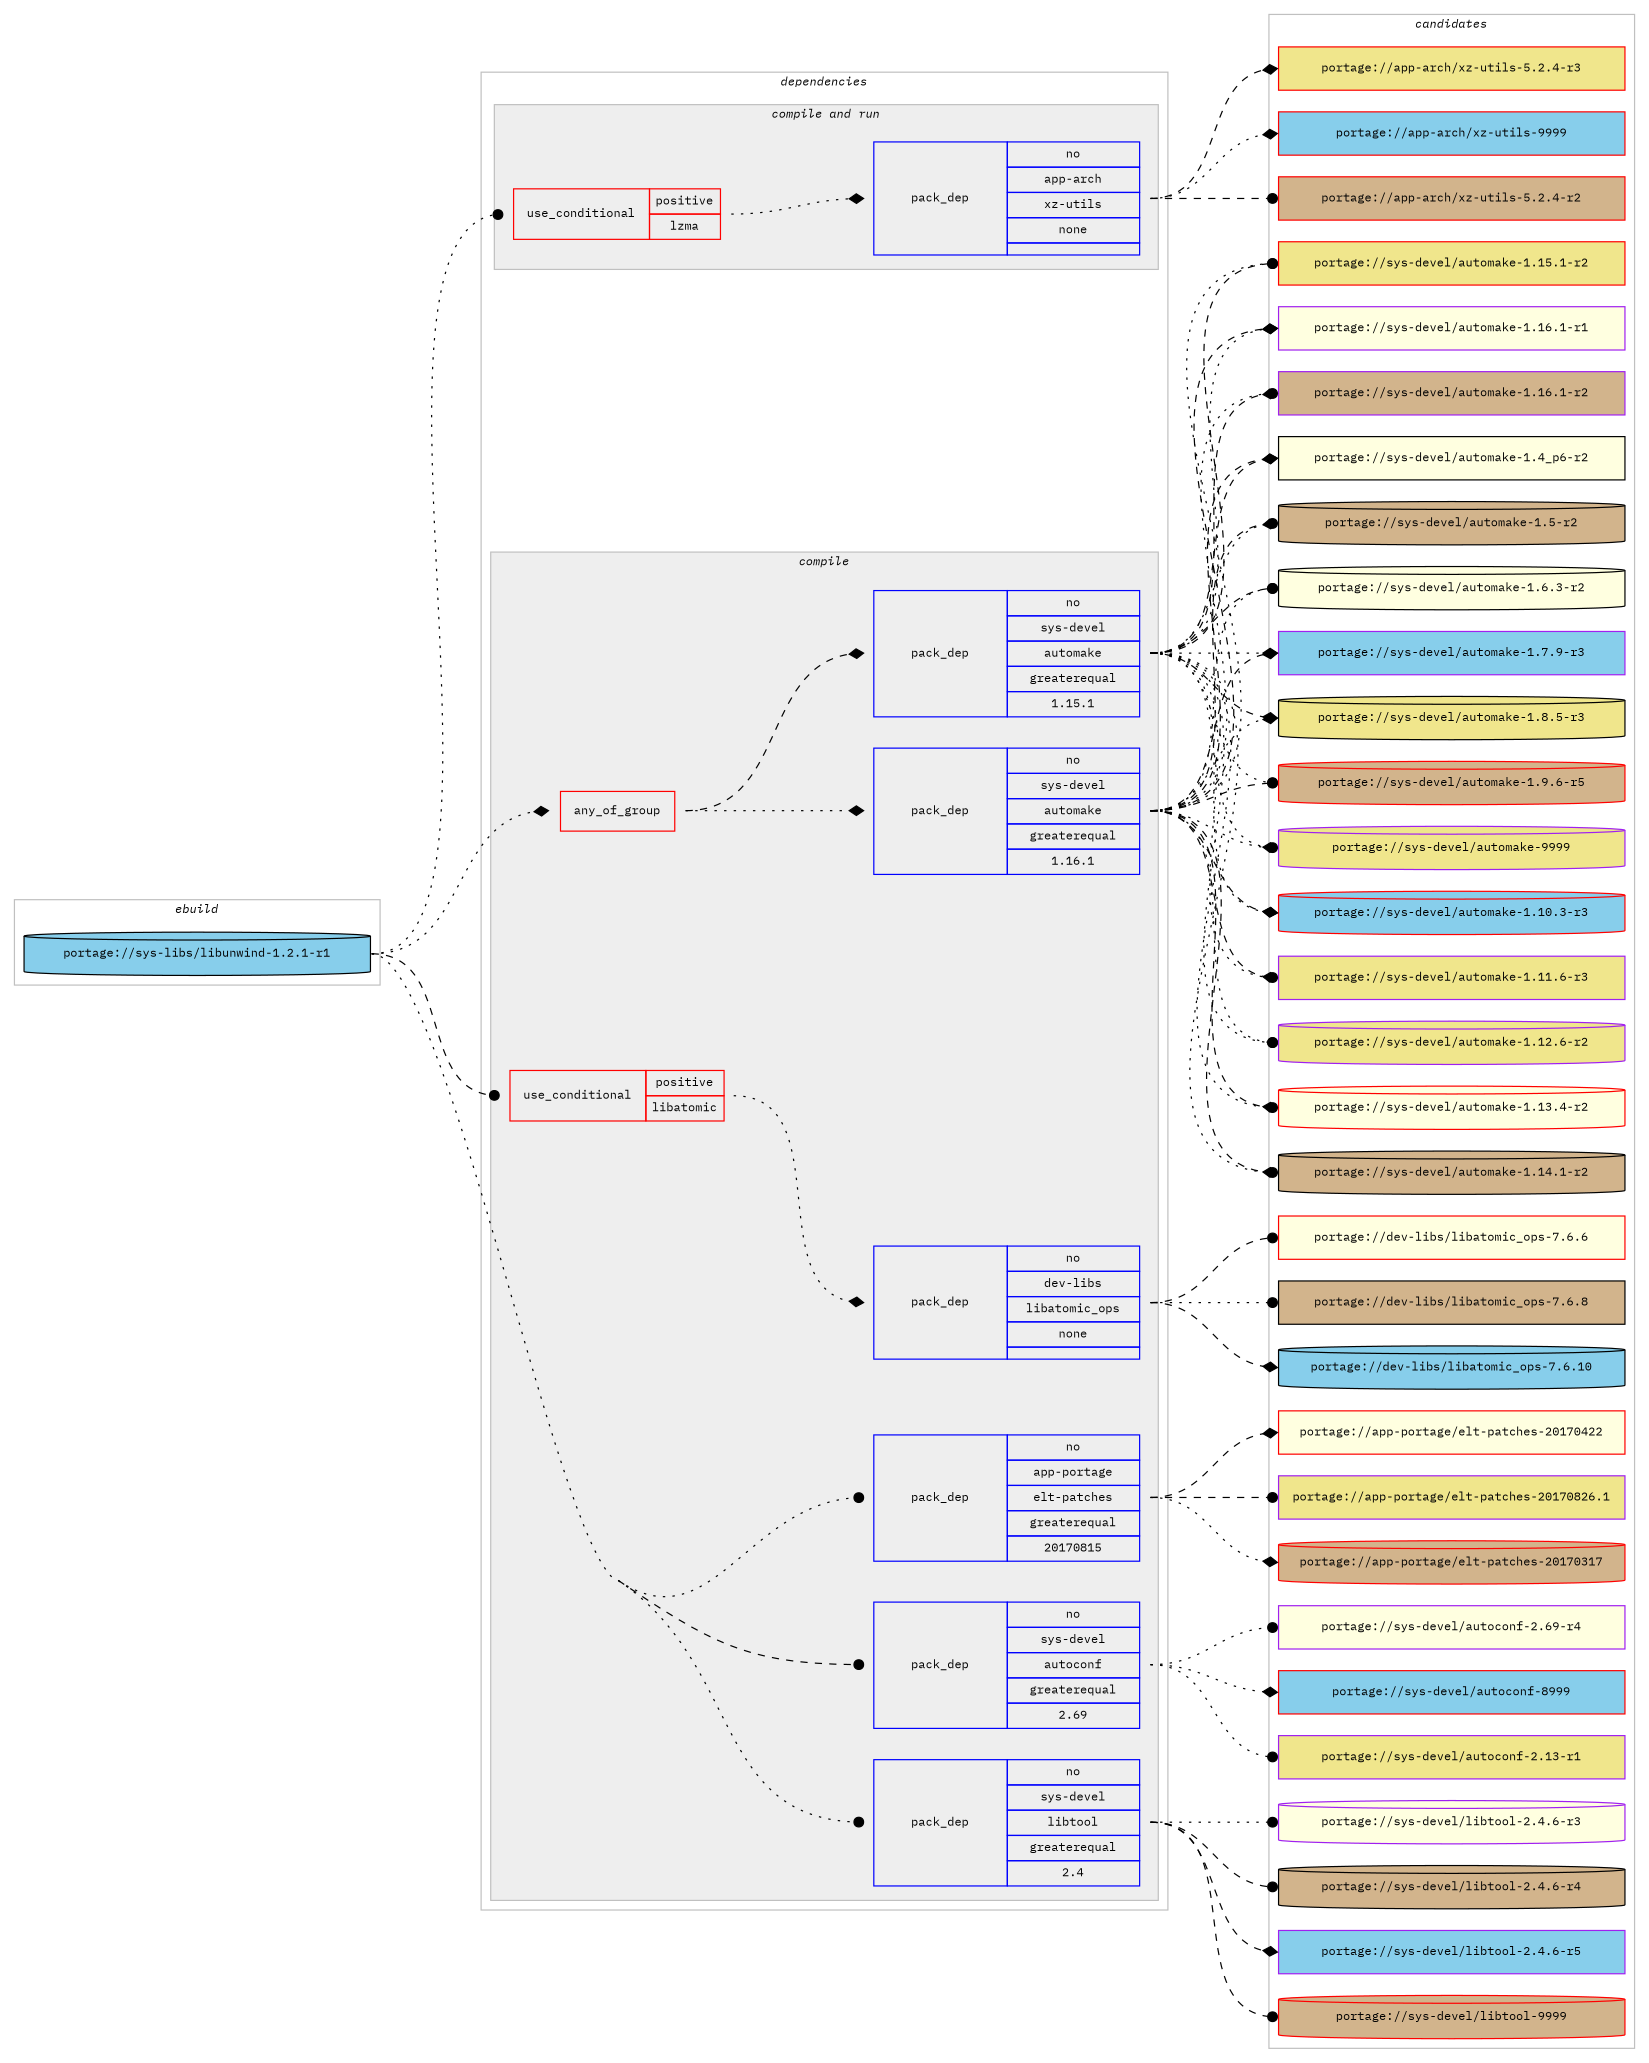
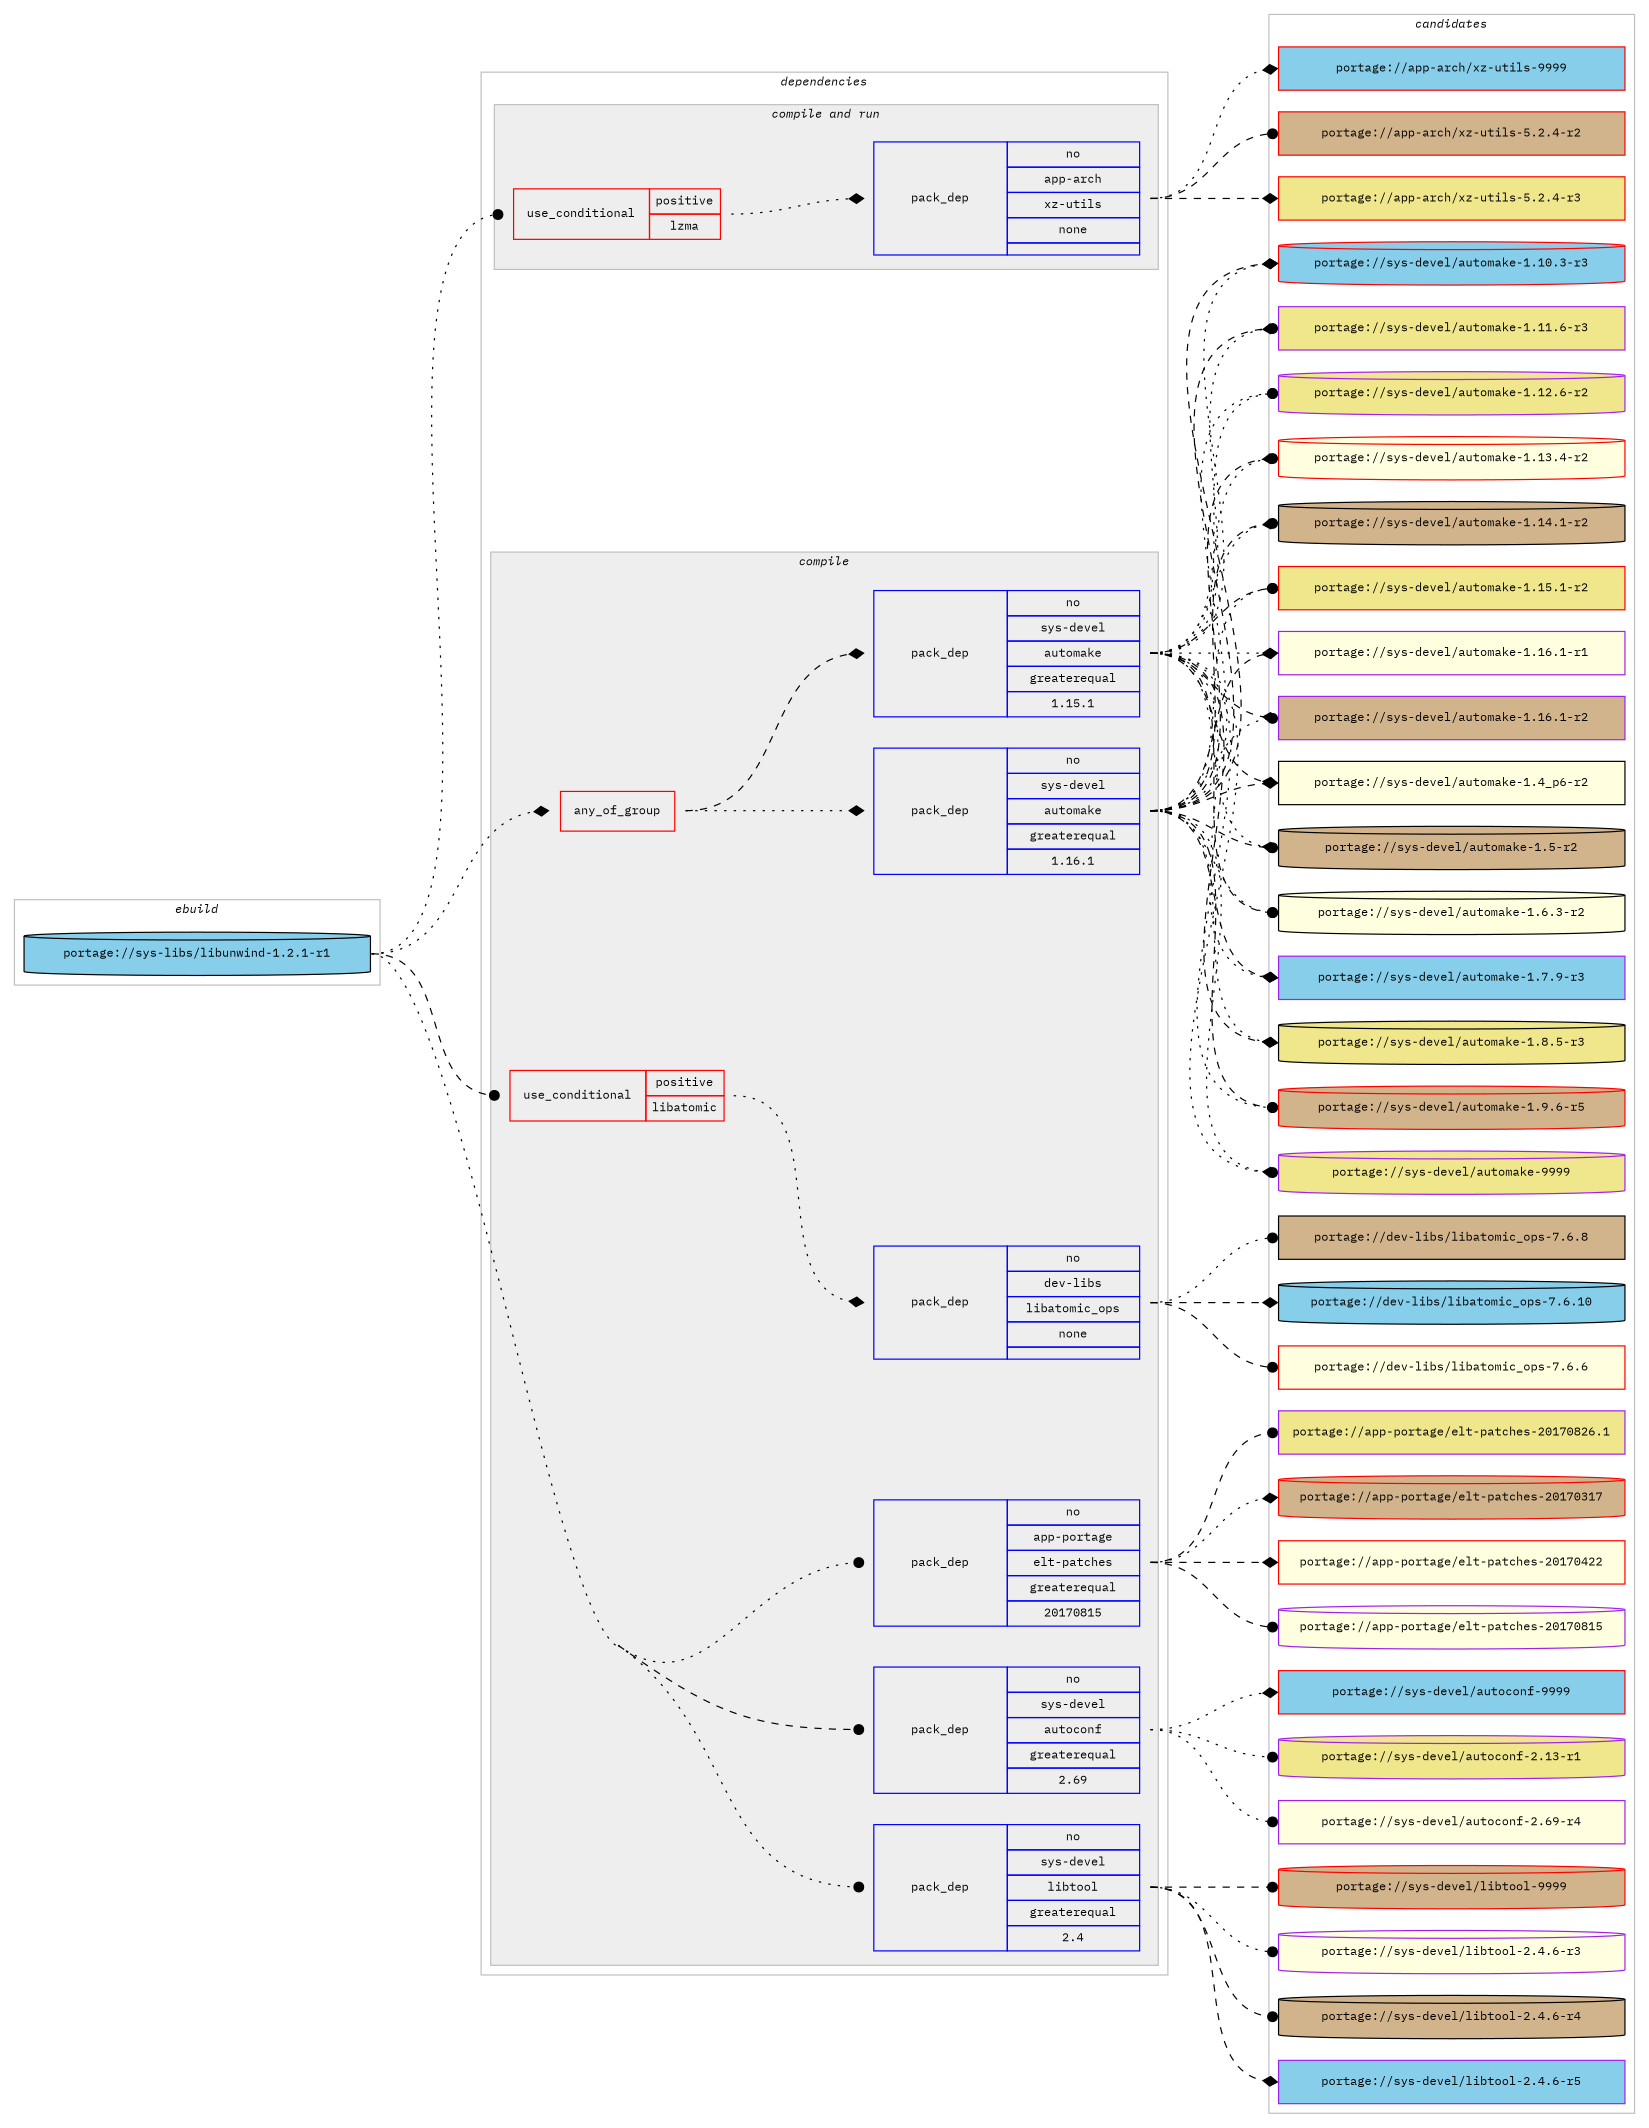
none -> (1452, 1627)
(1452, 1692) -> (1452, 1692)
(1452, 1757) -> (1452, 1757)
